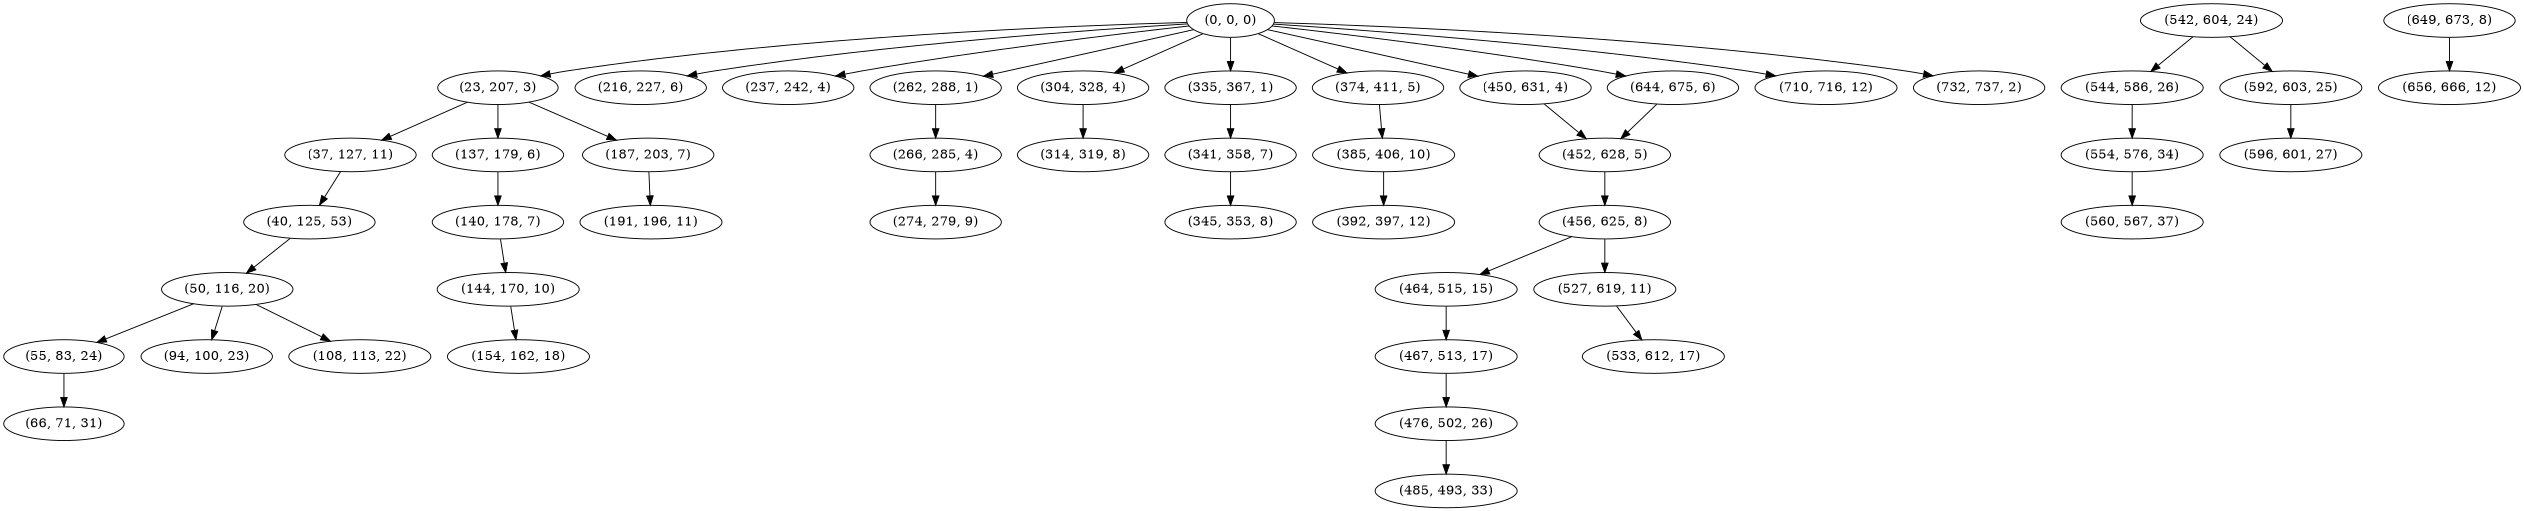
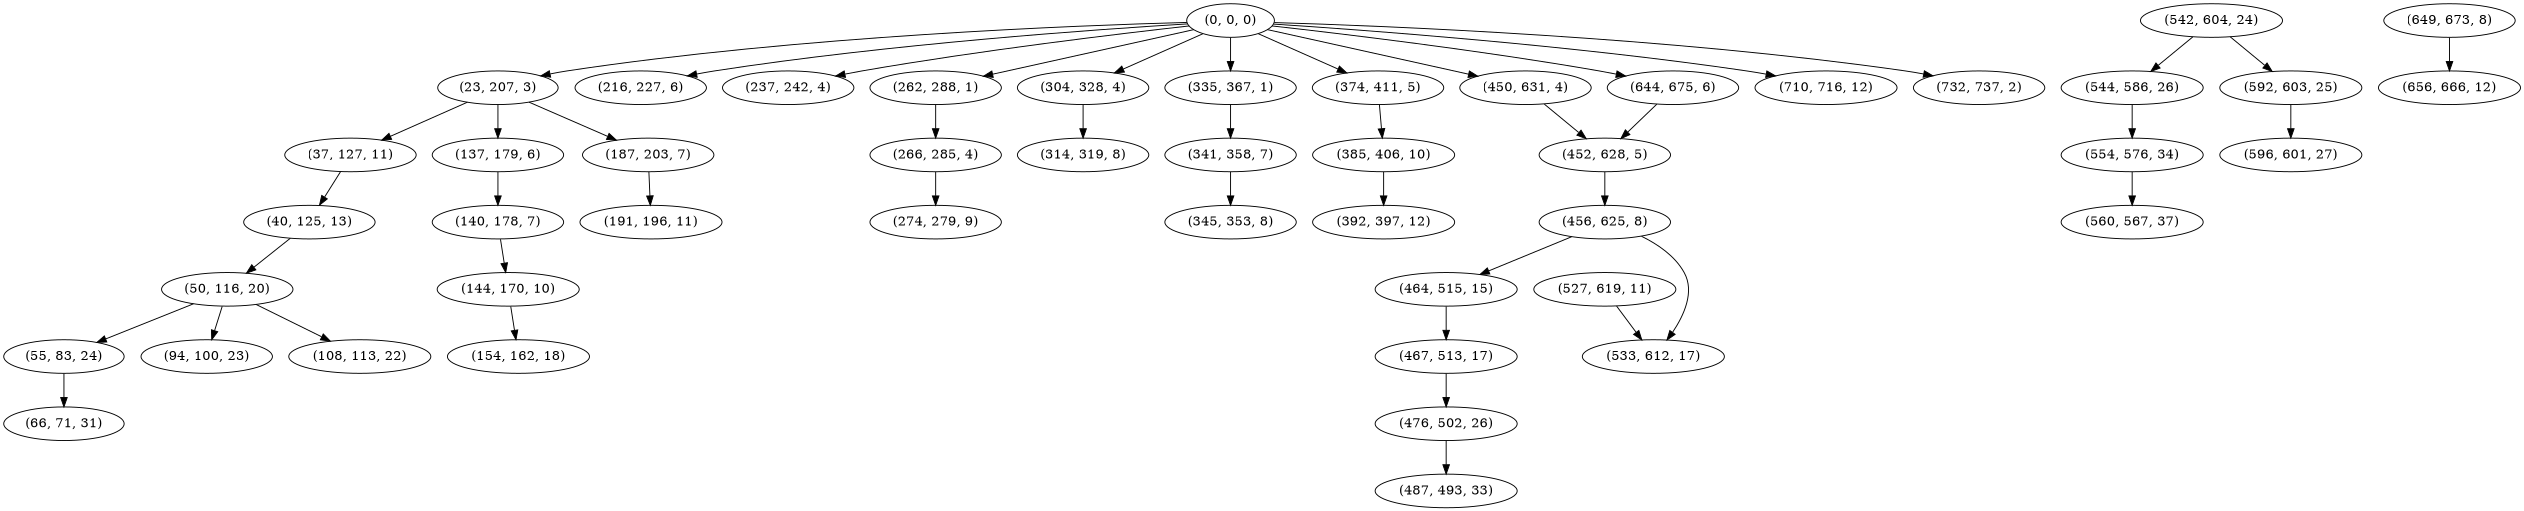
(309, 222) -> (309, 222)
(1605, 251) -> (1686, 276)
(1446, 491) -> (1446, 491)
